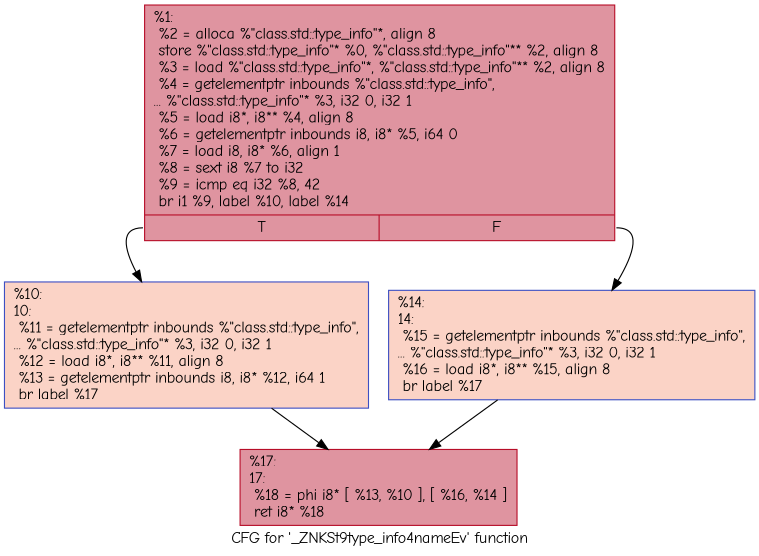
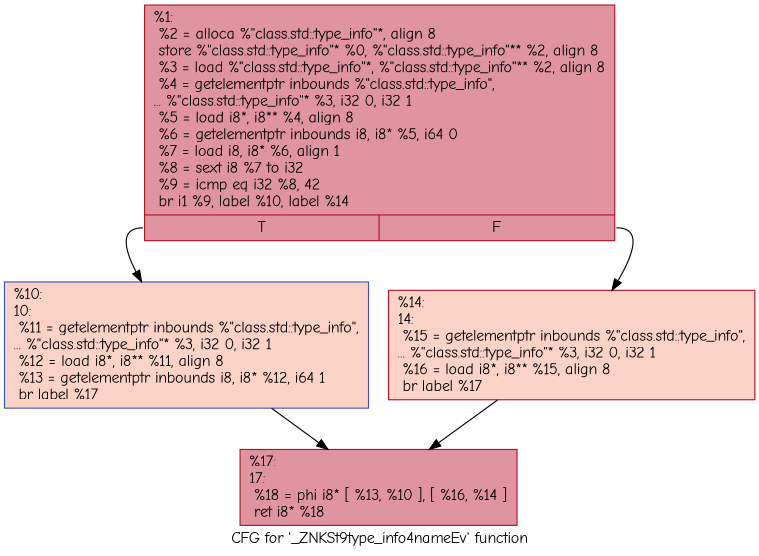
(572, 345) -> (572, 345)
